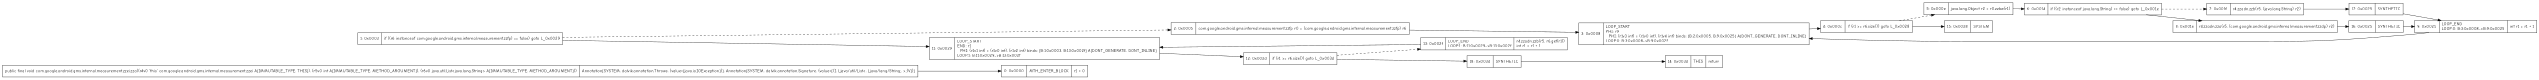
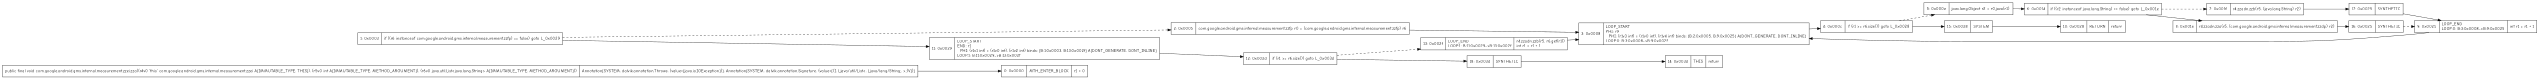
(1981, 9) -> (1981, 9)
none -> (2093, 27)
(2407, 27) -> (2407, 27)
(1292, 46) -> (1571, 40)
